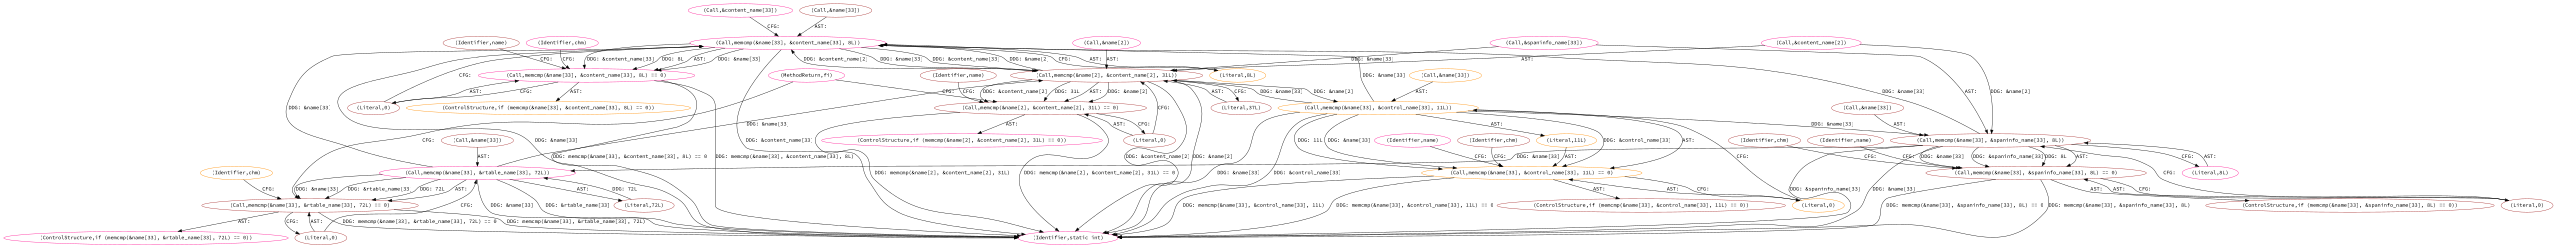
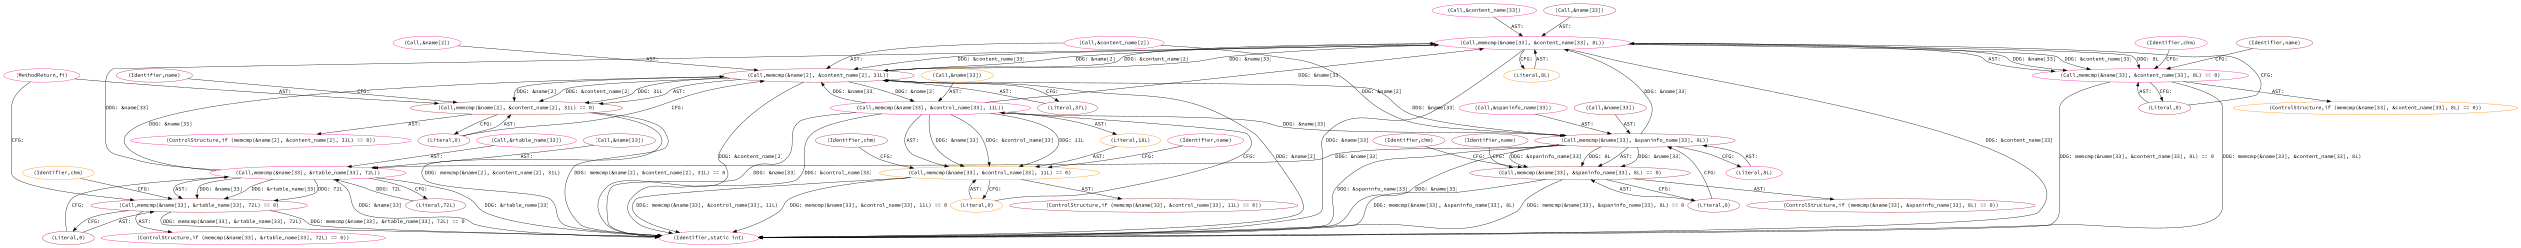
(775, 27) -> (1519, 27)
(1337, 58) -> (1231, 84)
(950, 92) -> (287, 92)
(1378, 108) -> (930, 108)
none -> (526, 140)
(1567, 140) -> (1131, 140)
(585, 189) -> (423, 189)
